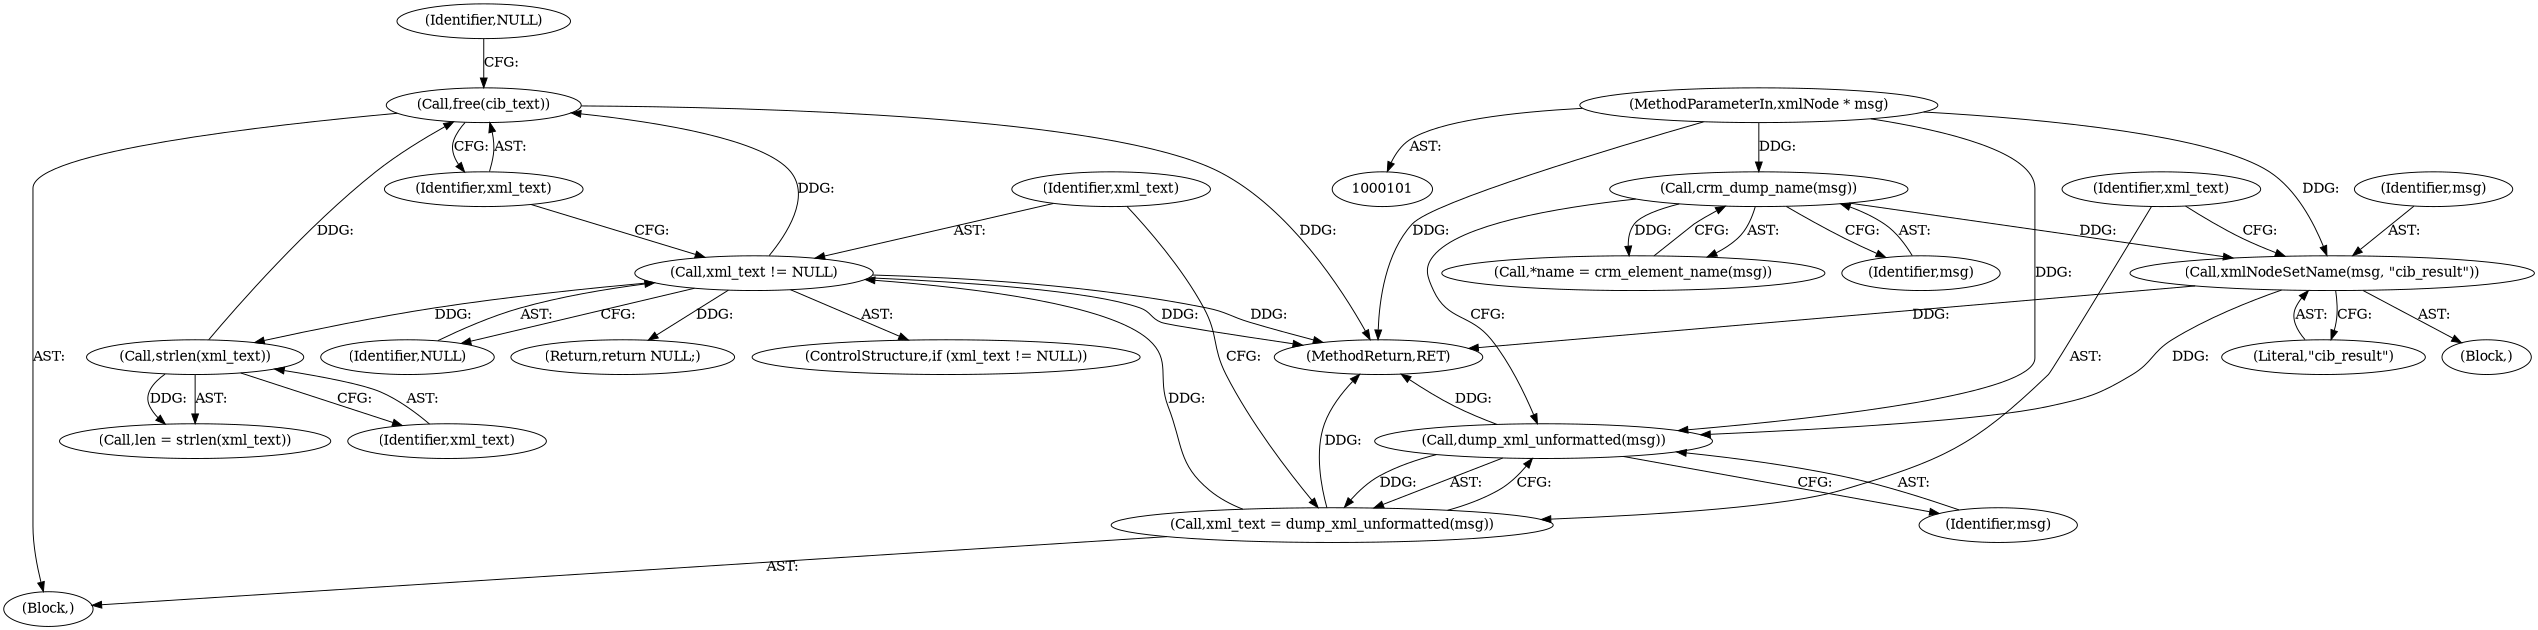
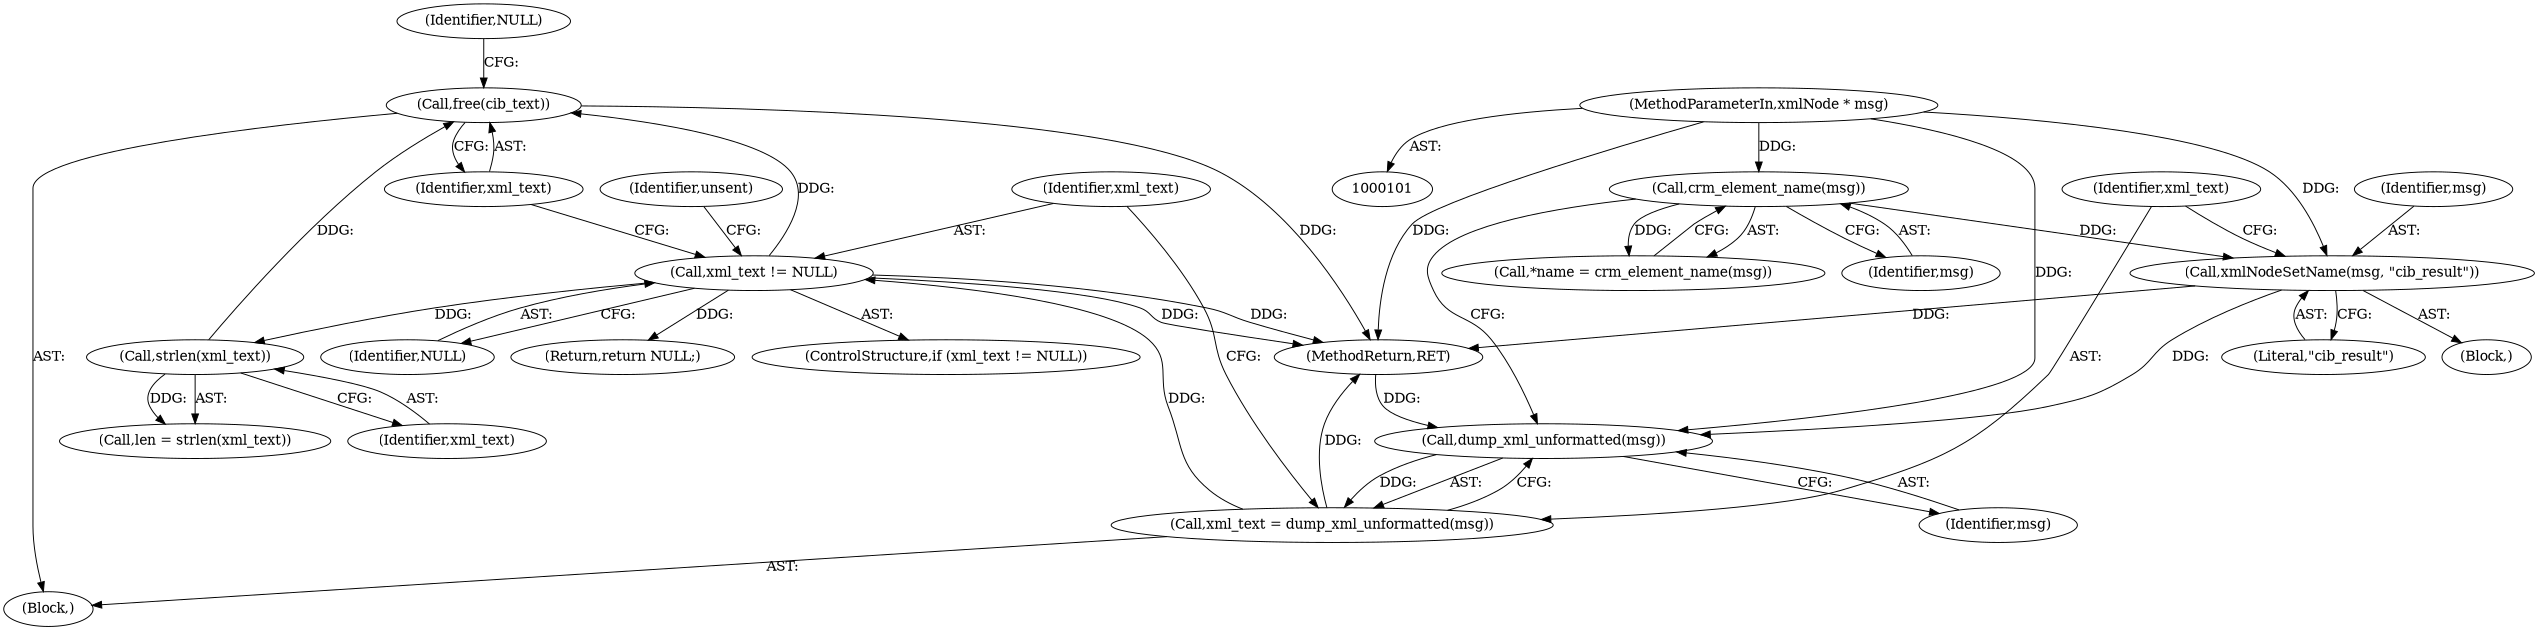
none -> (691, 189)
(1759, 189) -> (1759, 189)
(1452, 405) -> (1389, 411)
